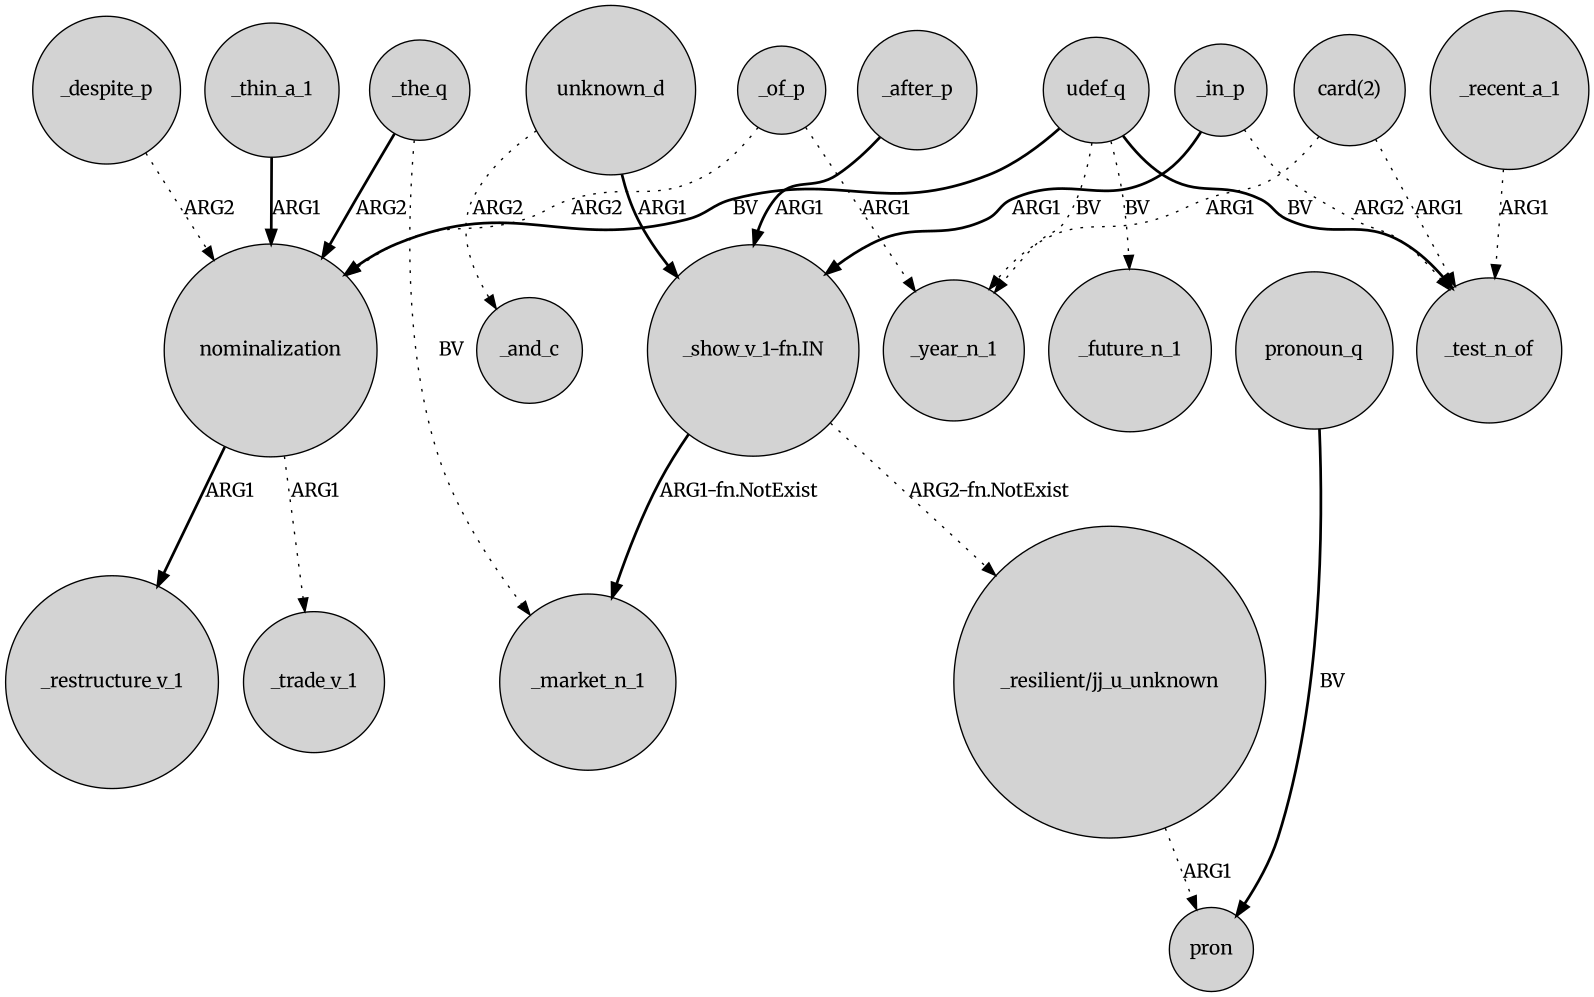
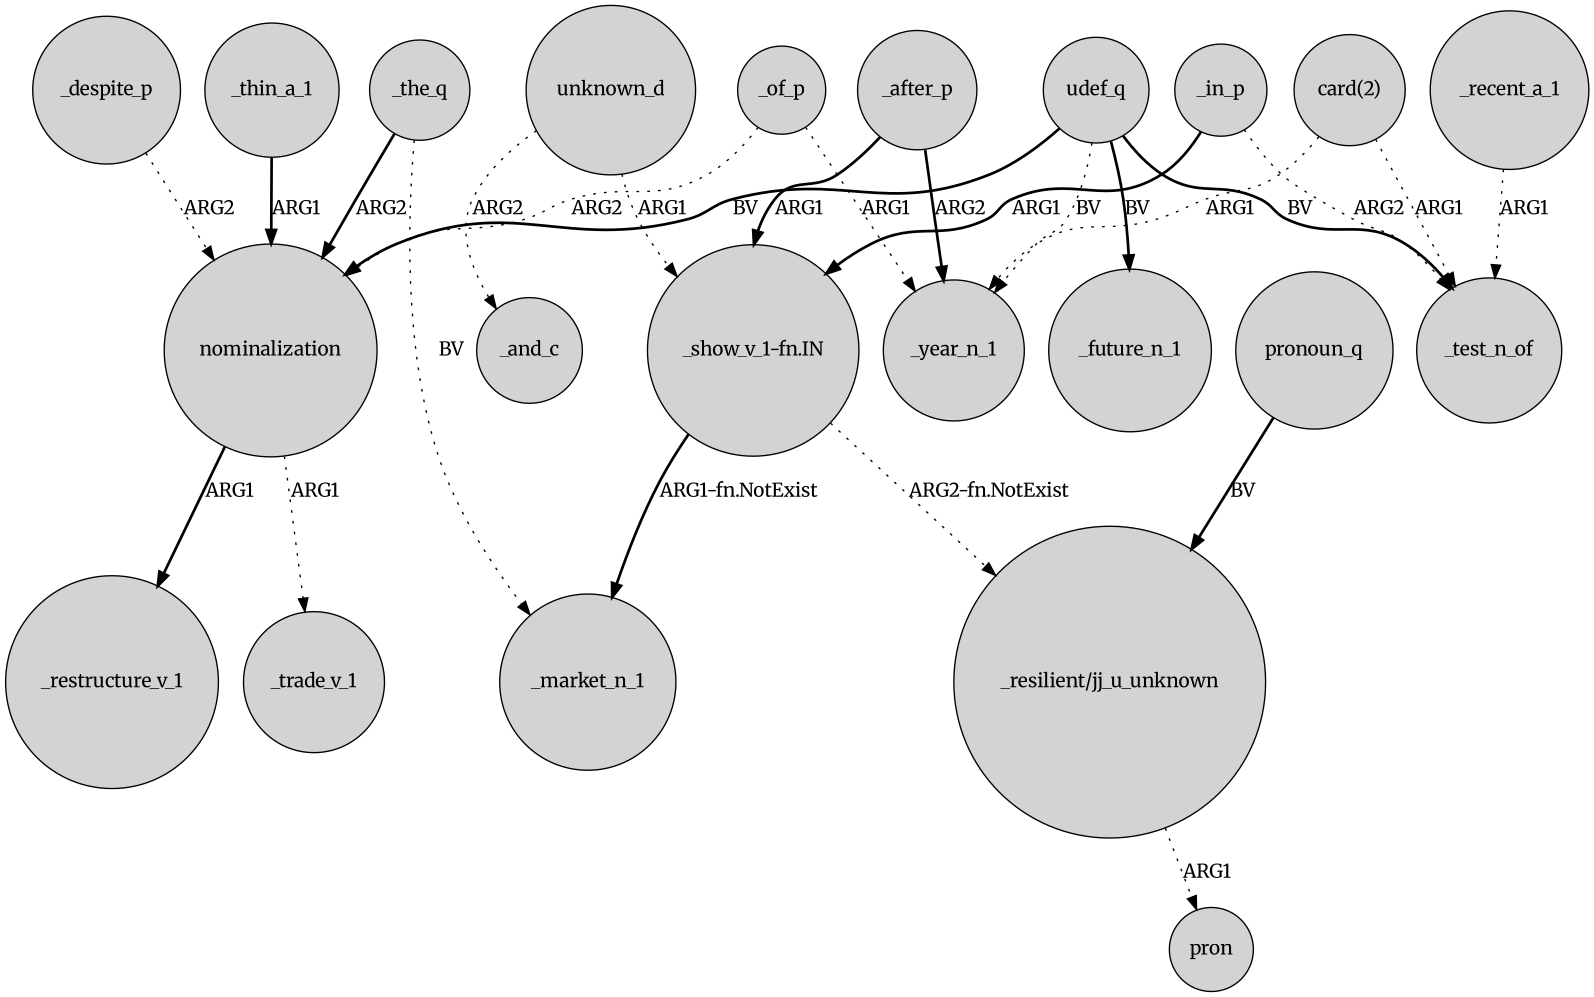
(1123, 201) -> (1123, 201)
none -> (933, 209)
(637, 218) -> (637, 218)
(1312, 672) -> (1236, 478)
